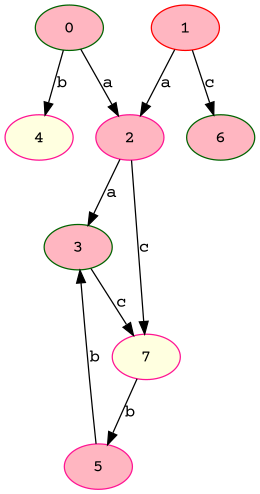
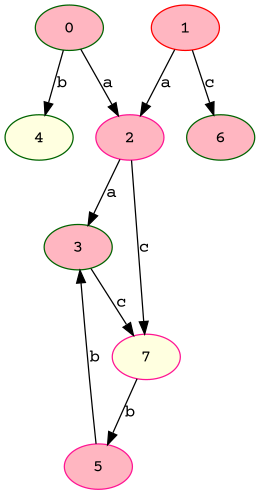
(39, 137) -> (39, 137)
